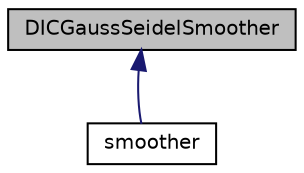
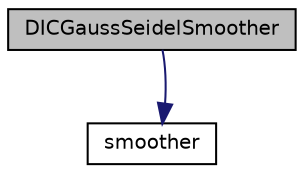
(138, 97) -> (165, 77)
